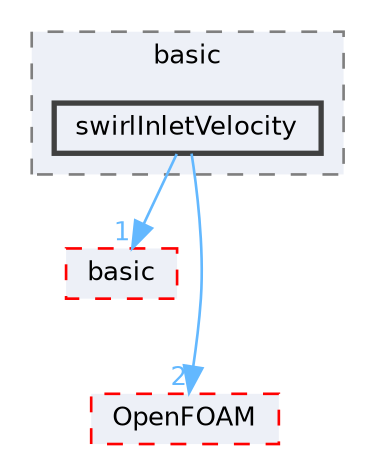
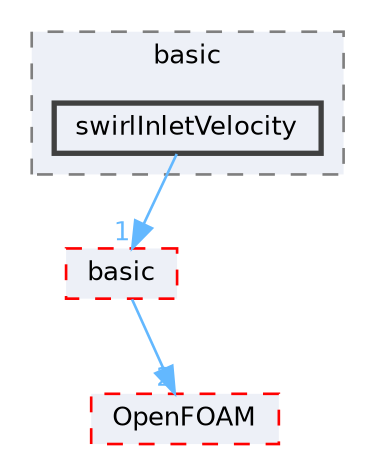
(202, 260) -> (148, 334)
